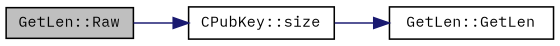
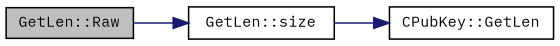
(261, 23) -> (261, 23)
(472, 23) -> (472, 23)
